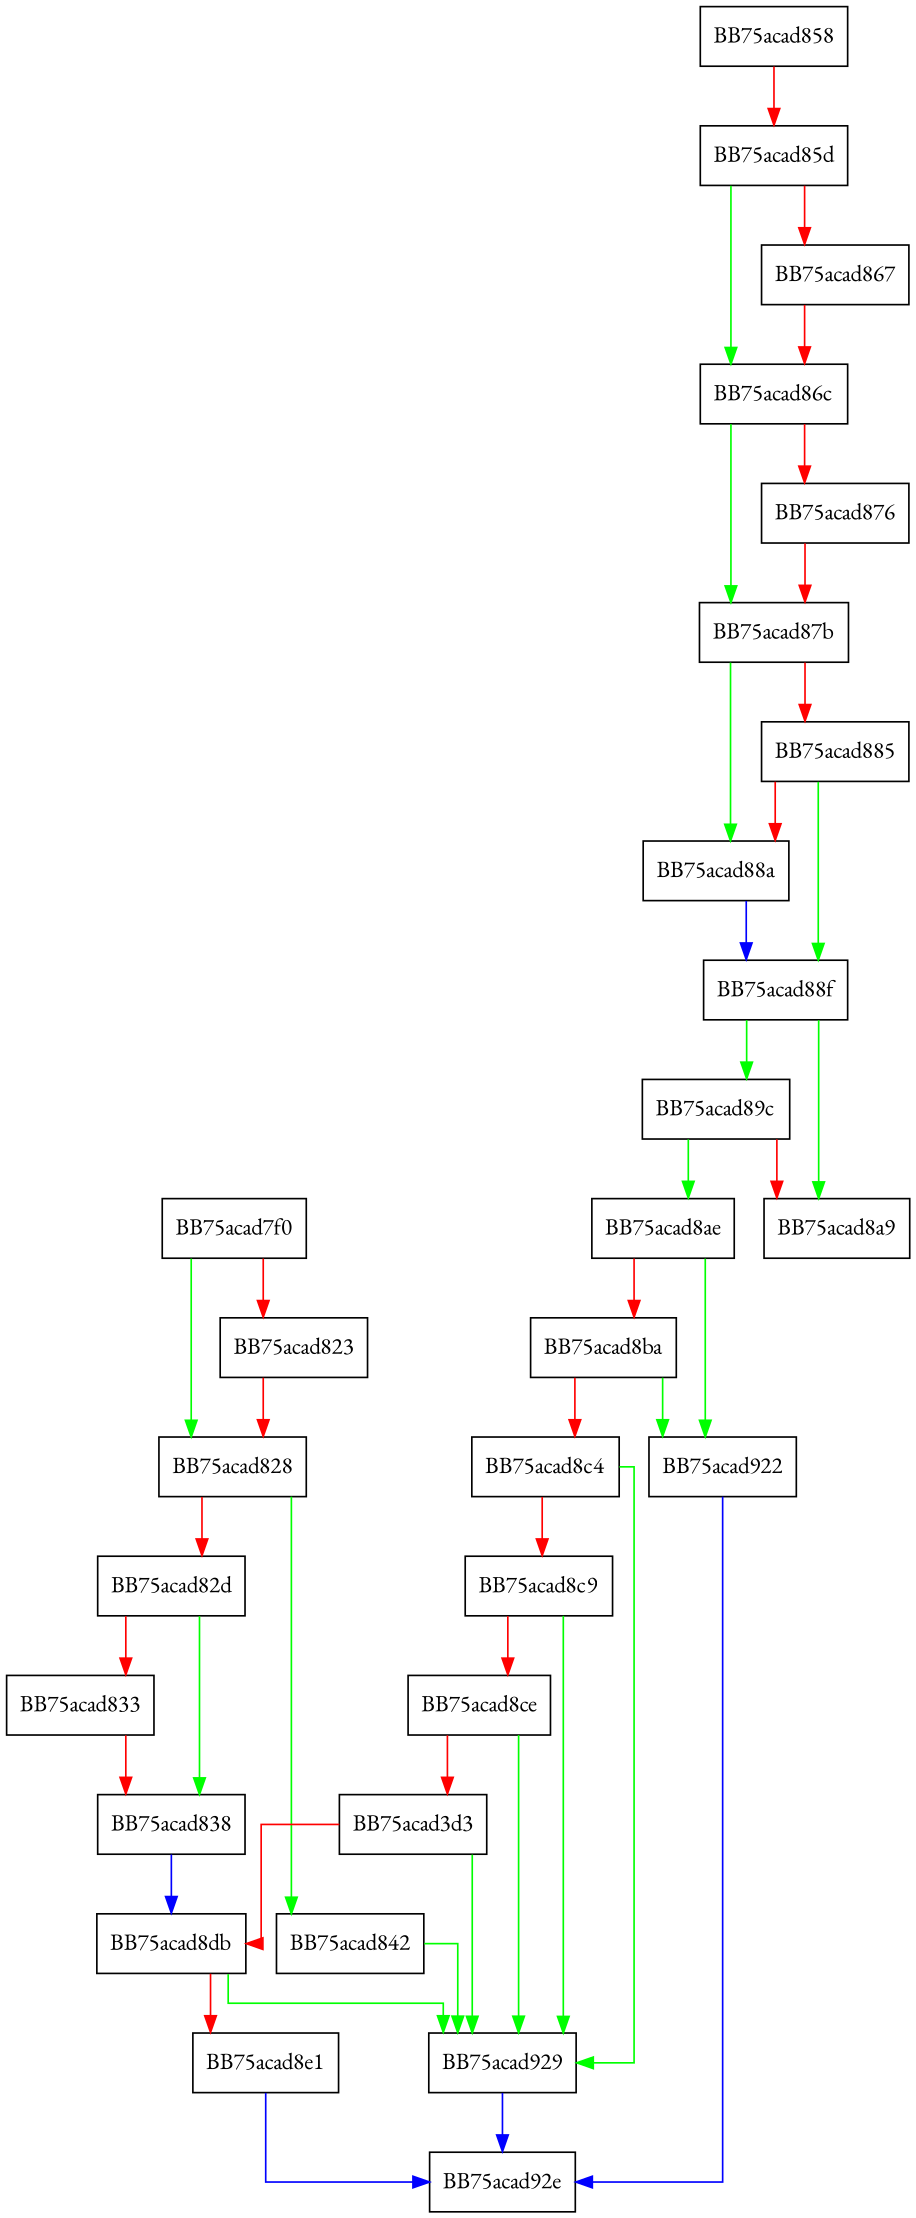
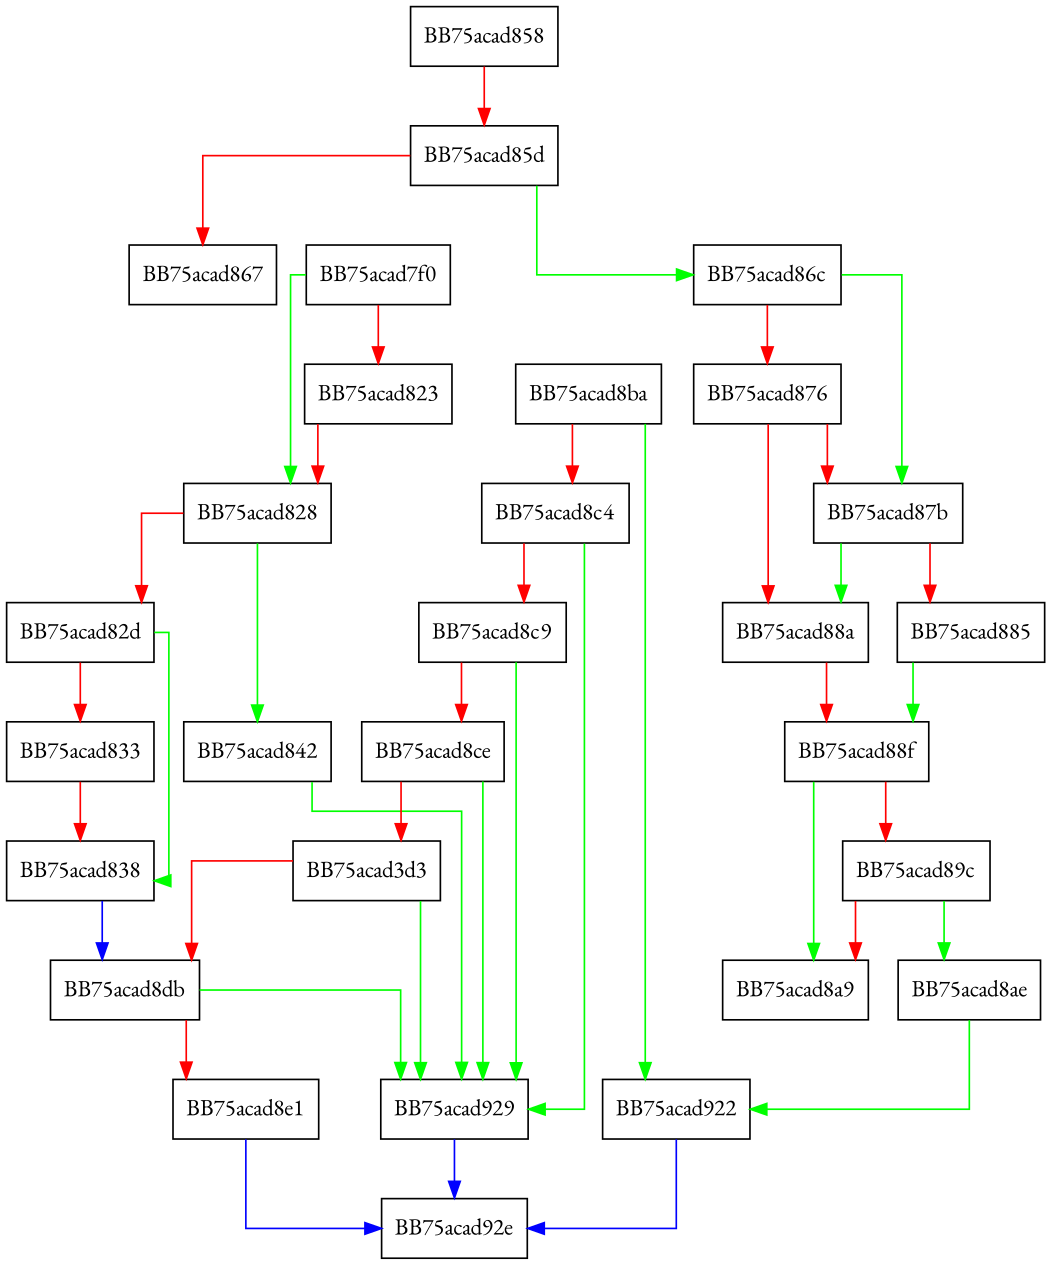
(805, 326) -> none
(775, 803) -> (768, 505)
(746, 922) -> (827, 684)
(747, 1041) -> (886, 803)
(634, 1280) -> none
